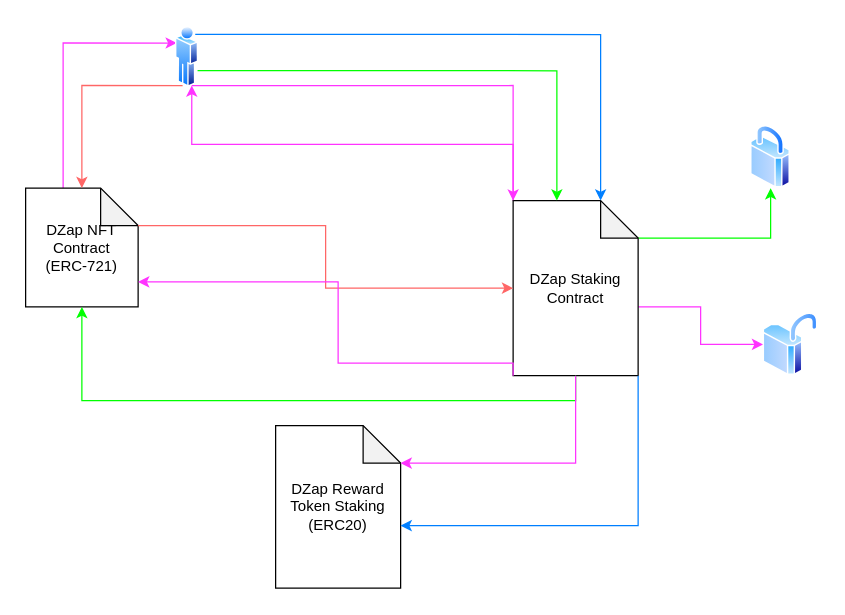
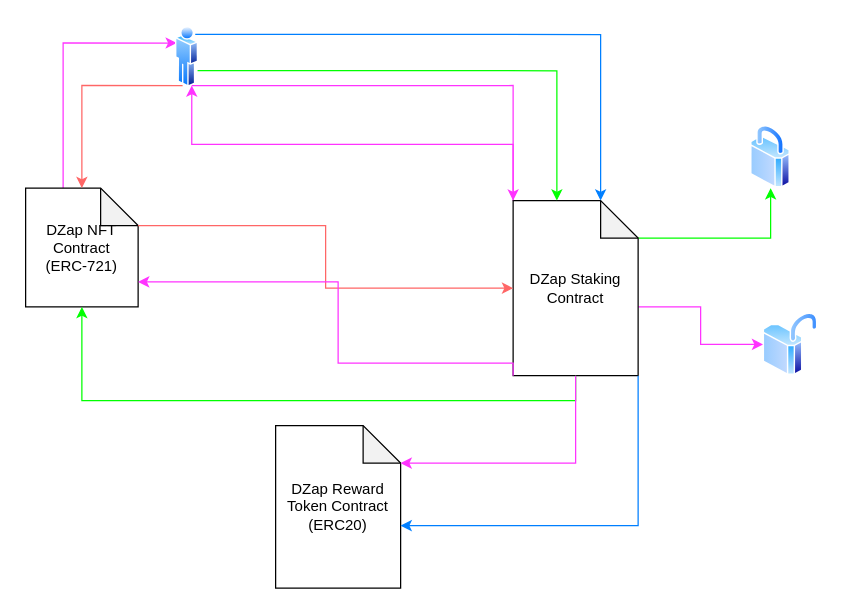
(338, 507) -> (338, 507)
